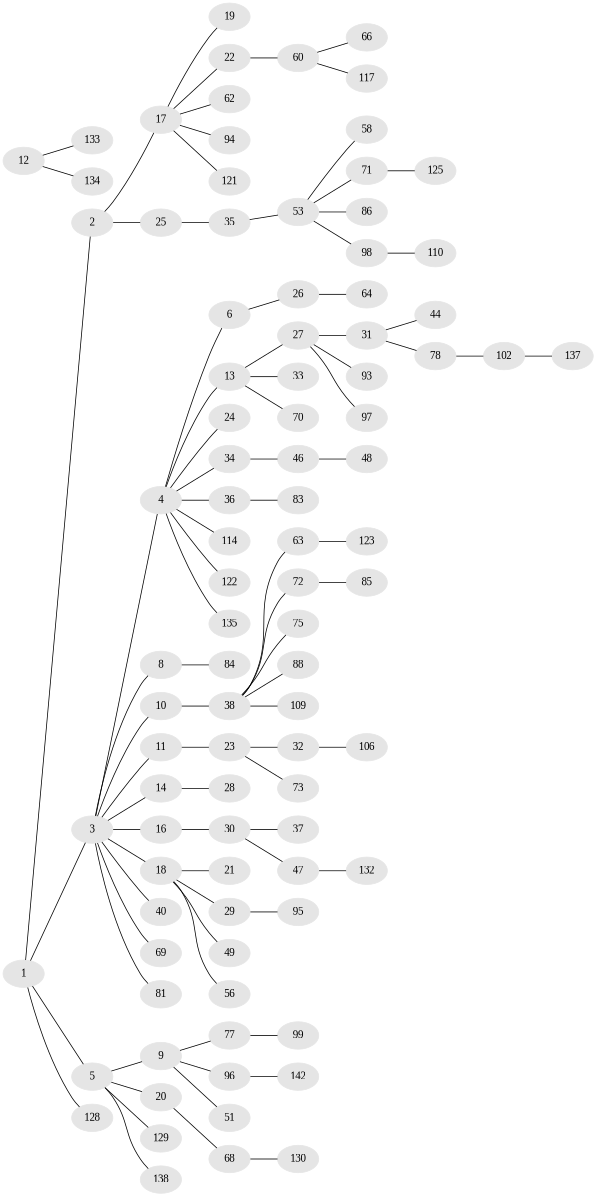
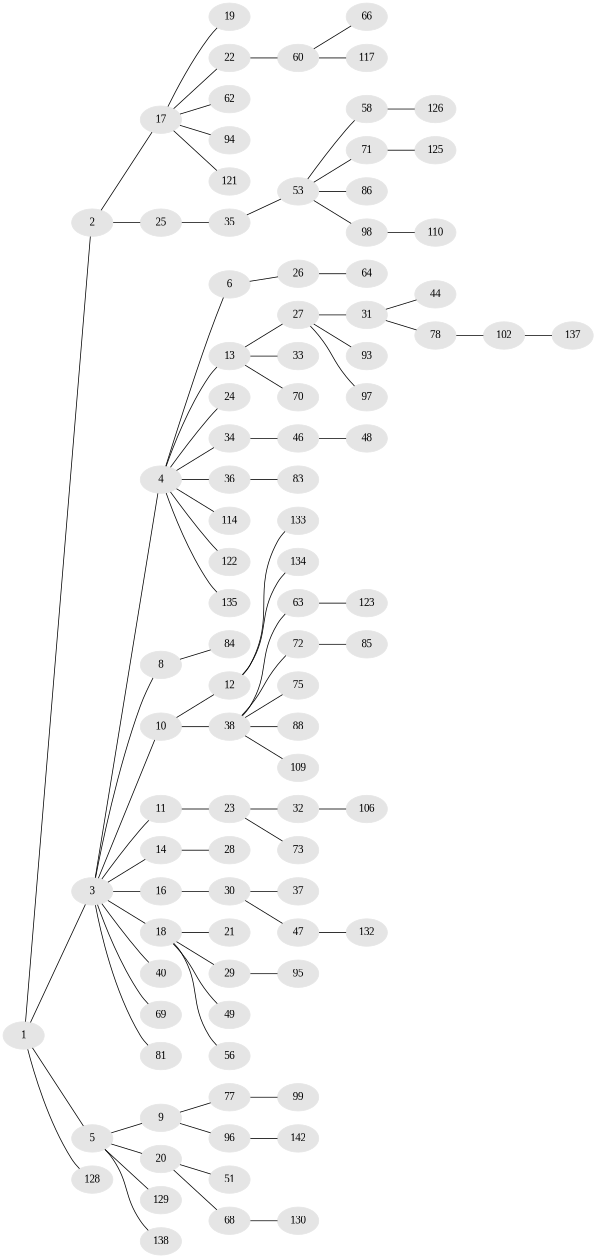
none -> (435, 109)
none -> (195, 706)
(195, 1087) -> (195, 1169)
